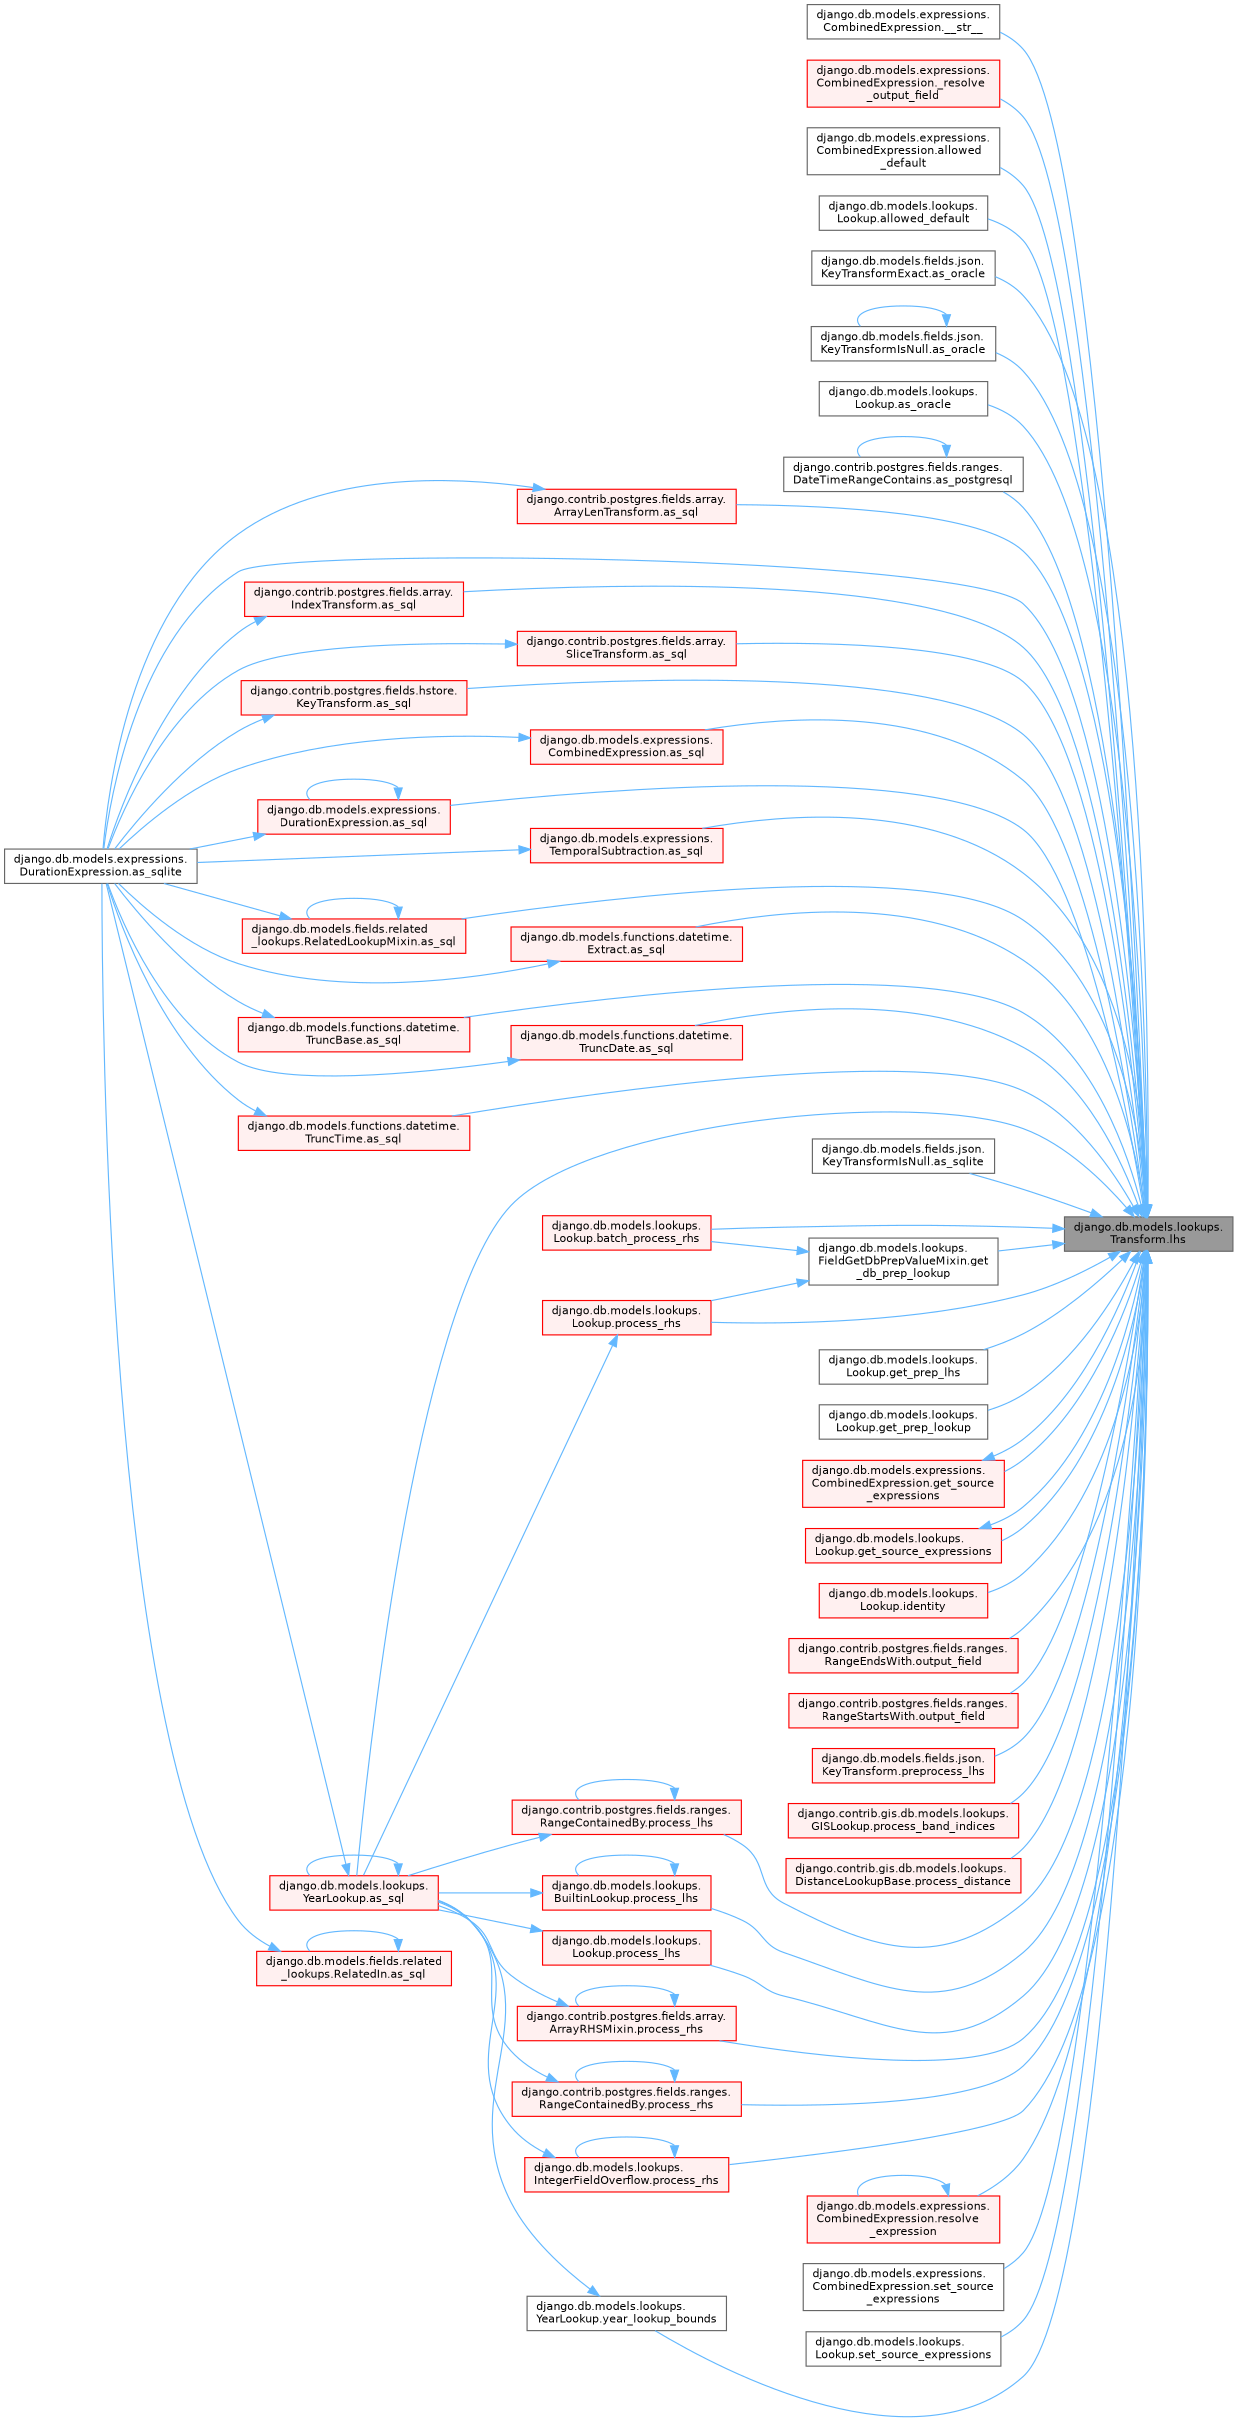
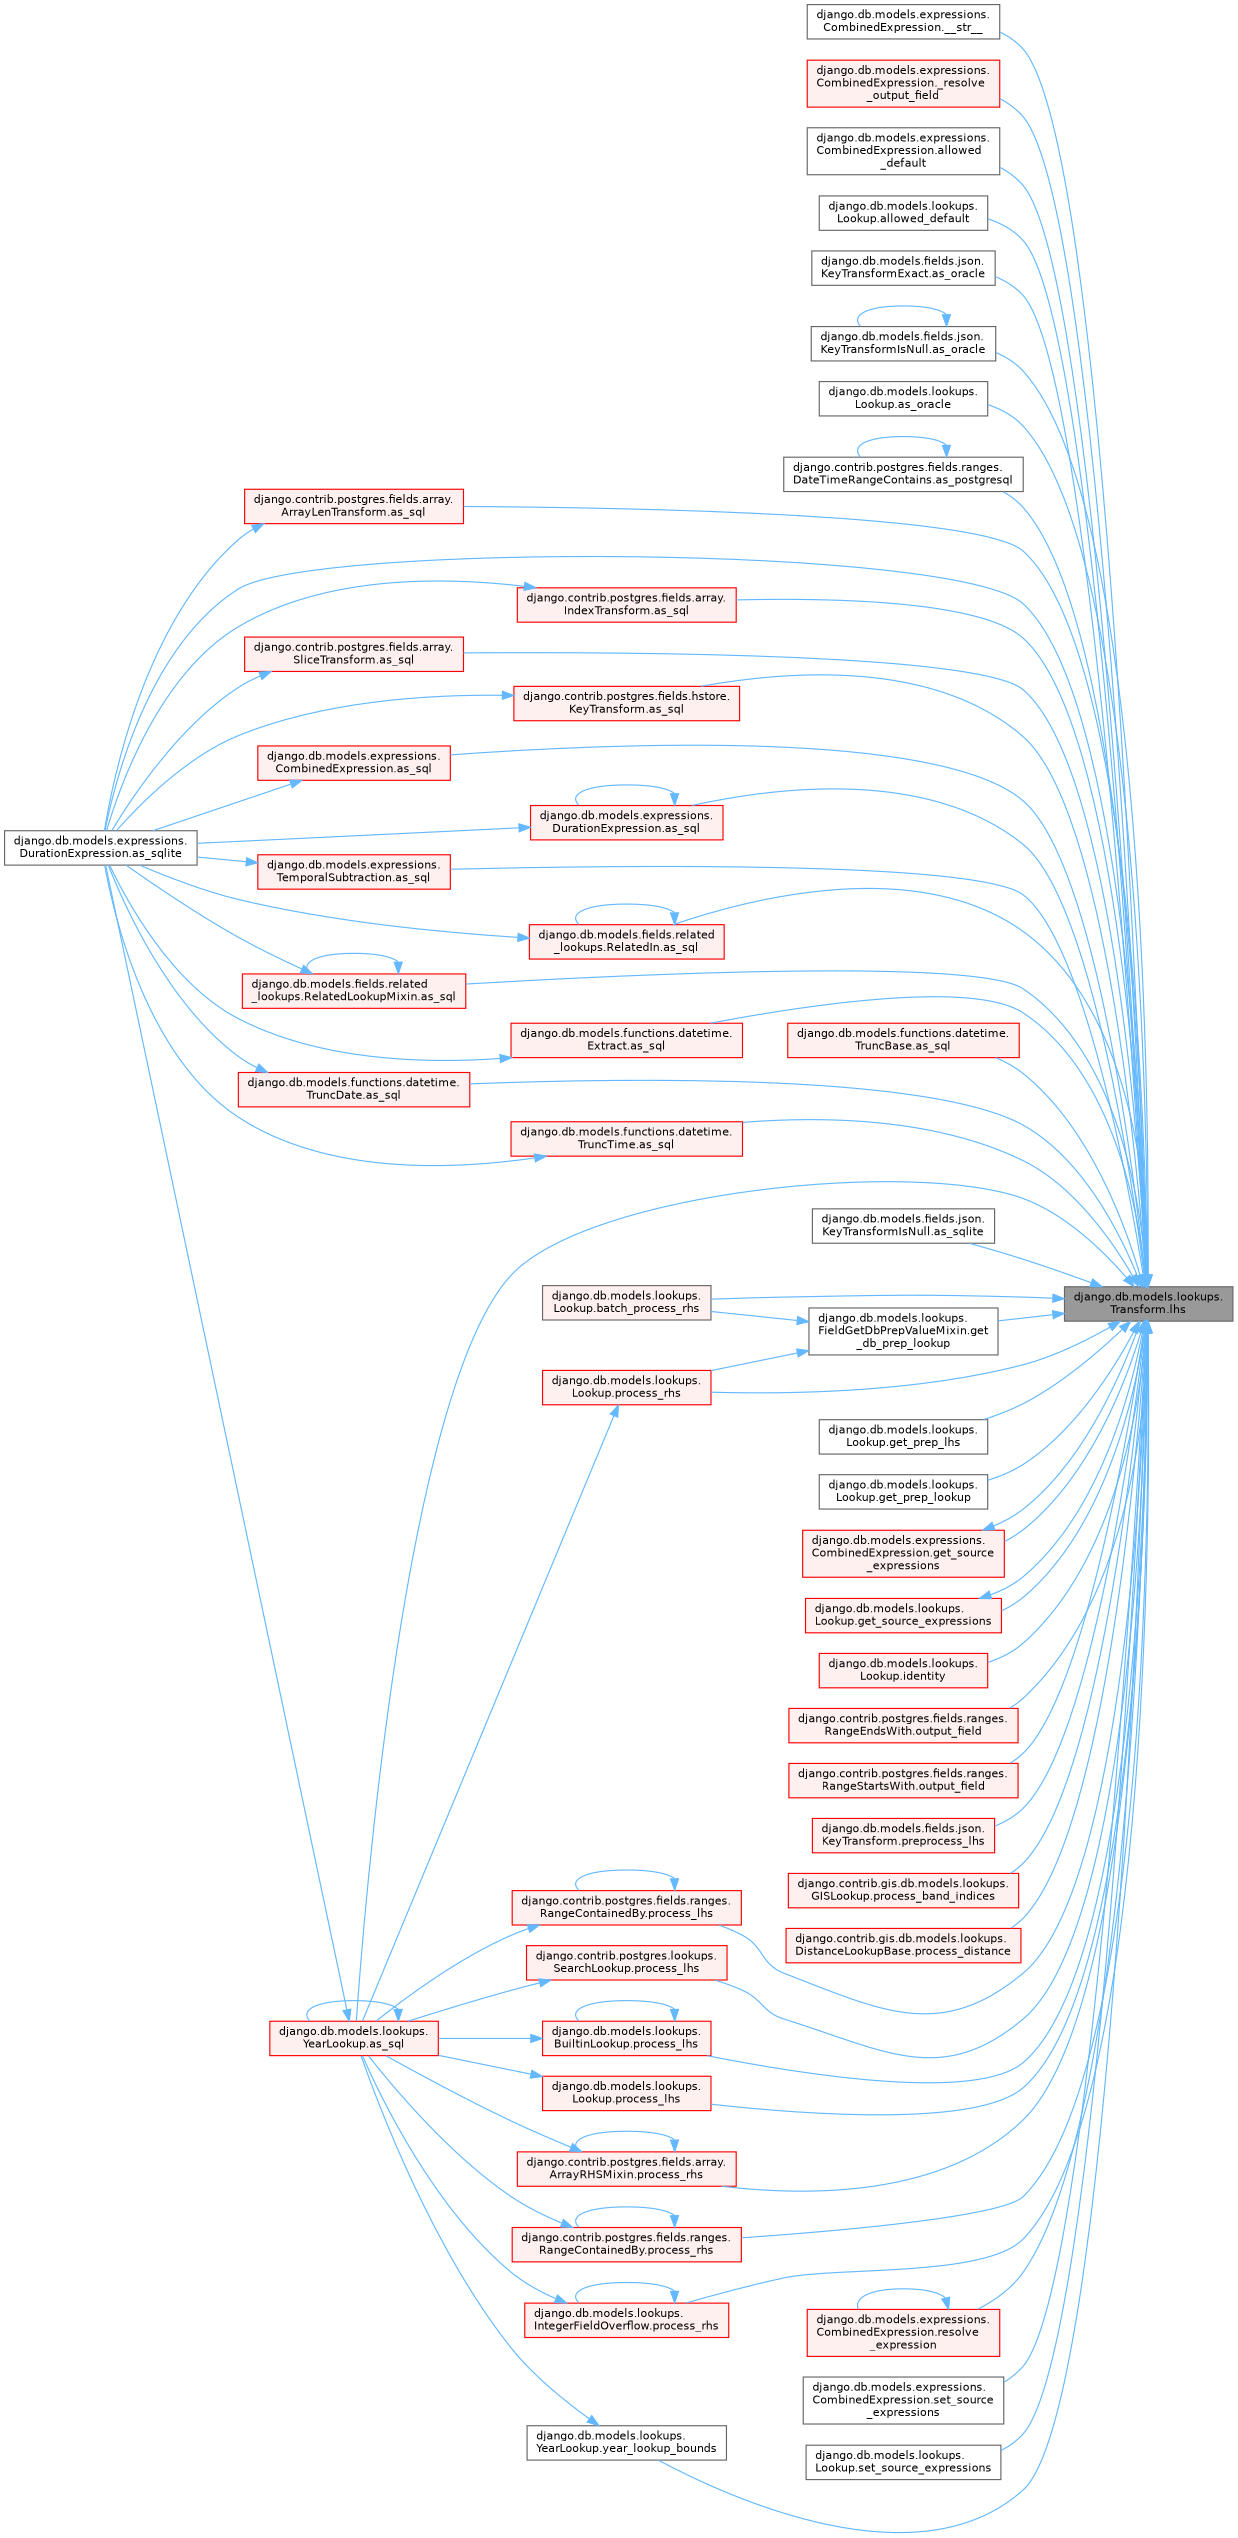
none -> (1029, 937)
(181, 958) -> none
(627, 1233) -> (627, 1303)
none -> (627, 1963)
